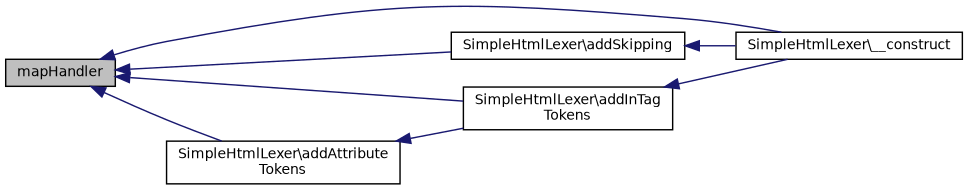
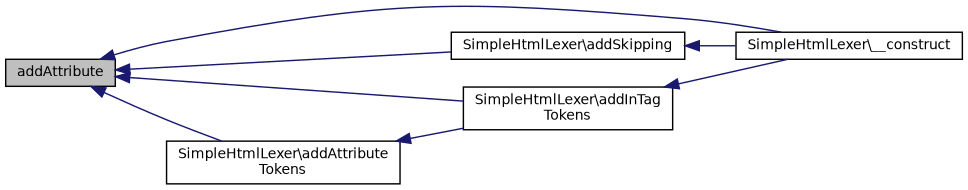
(61, 73) -> (61, 73)
